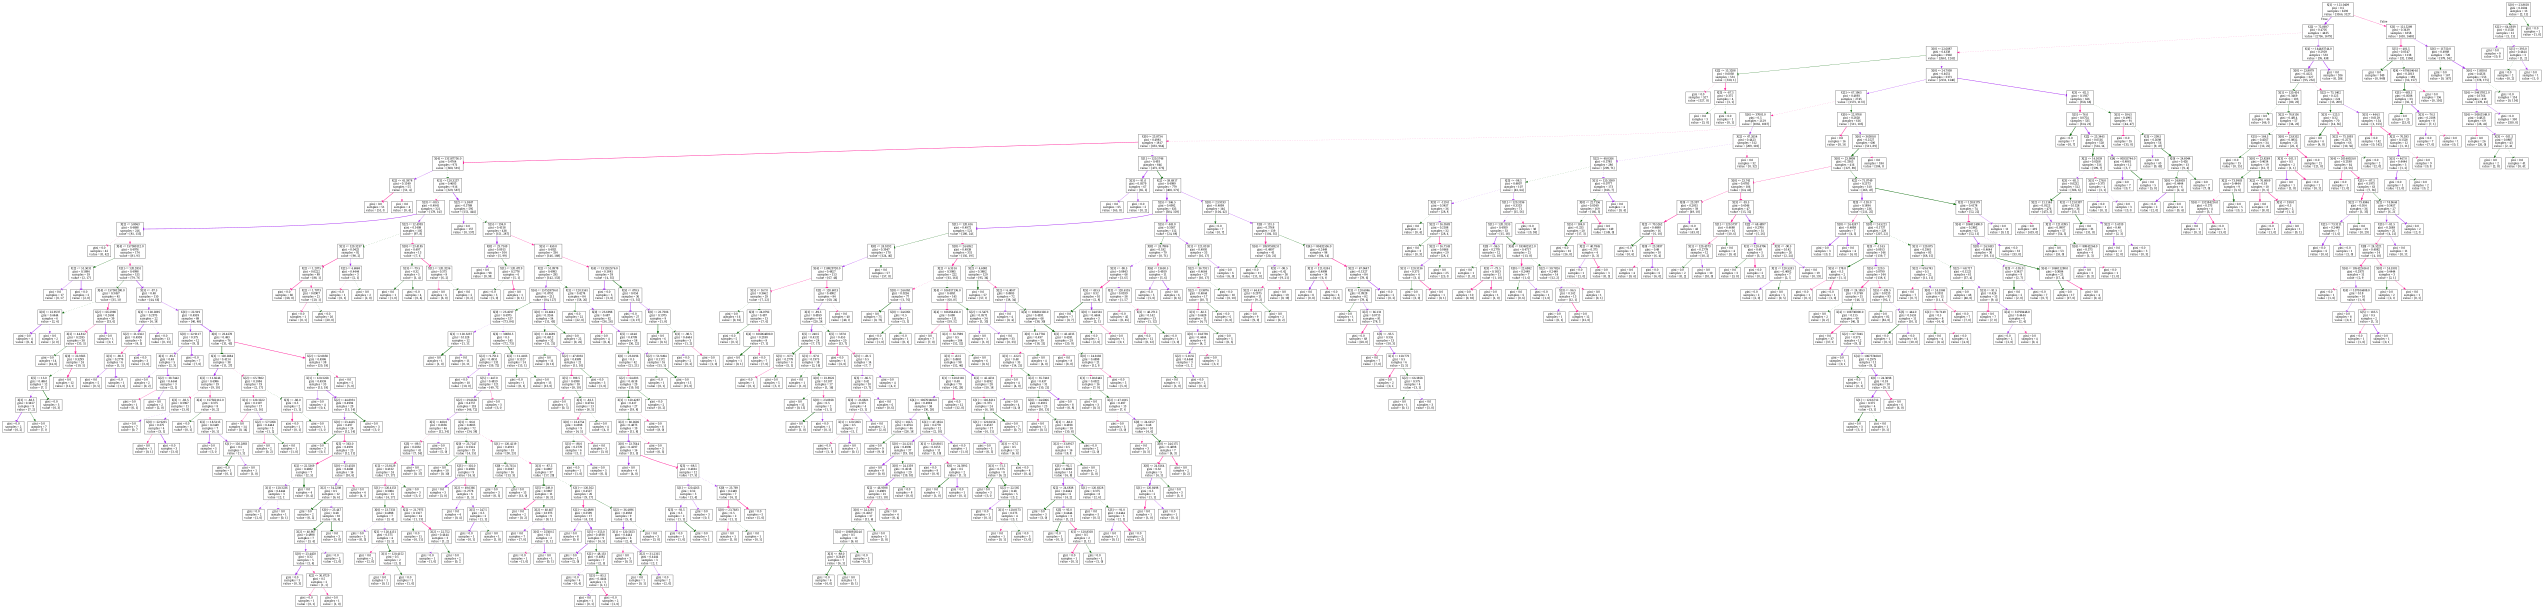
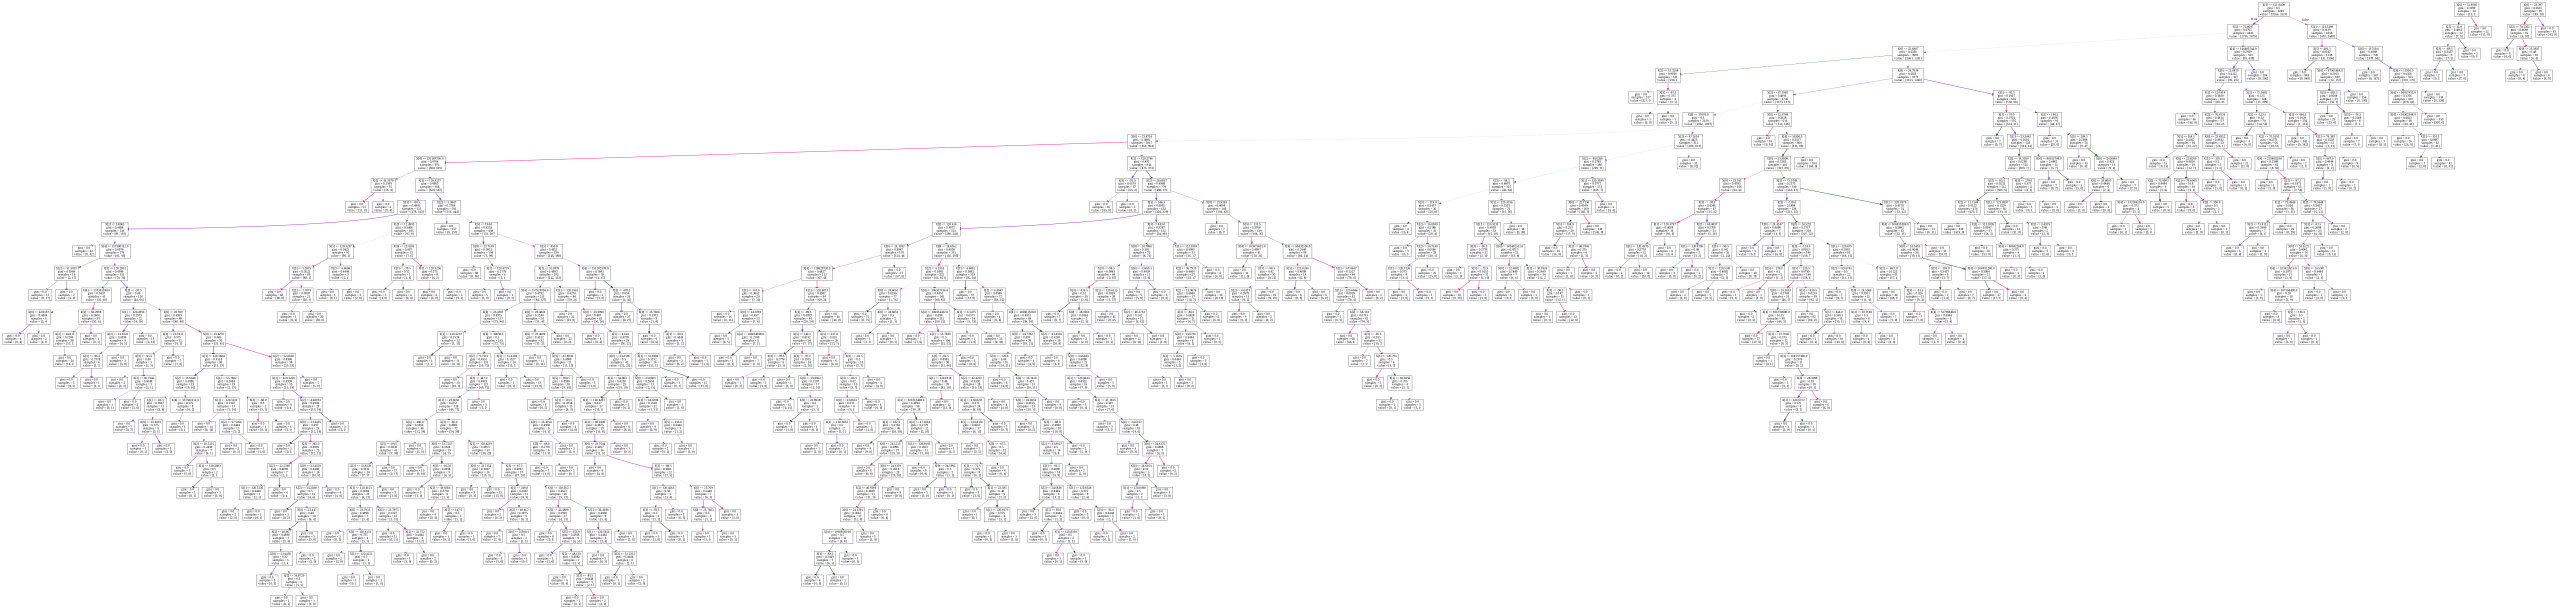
(1716, 196) -> none
(76, 349) -> none
none -> (632, 372)
(210, 415) -> (204, 436)
